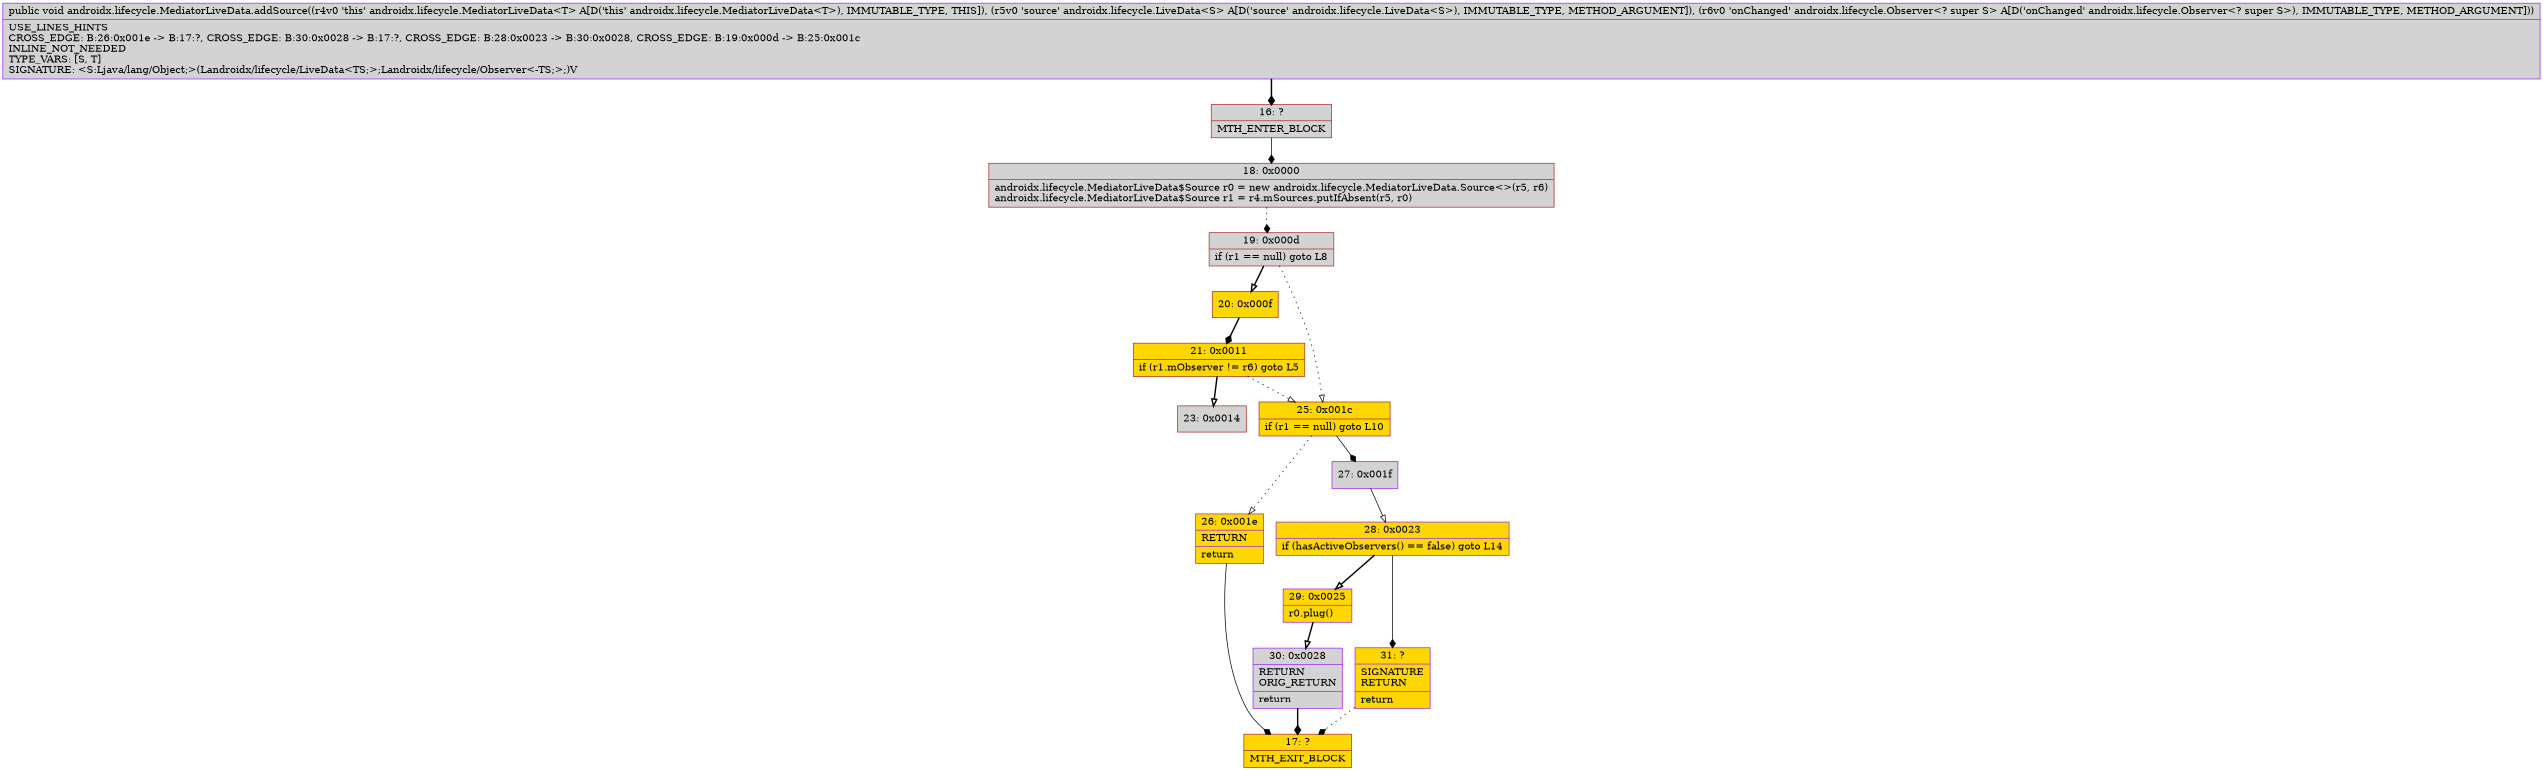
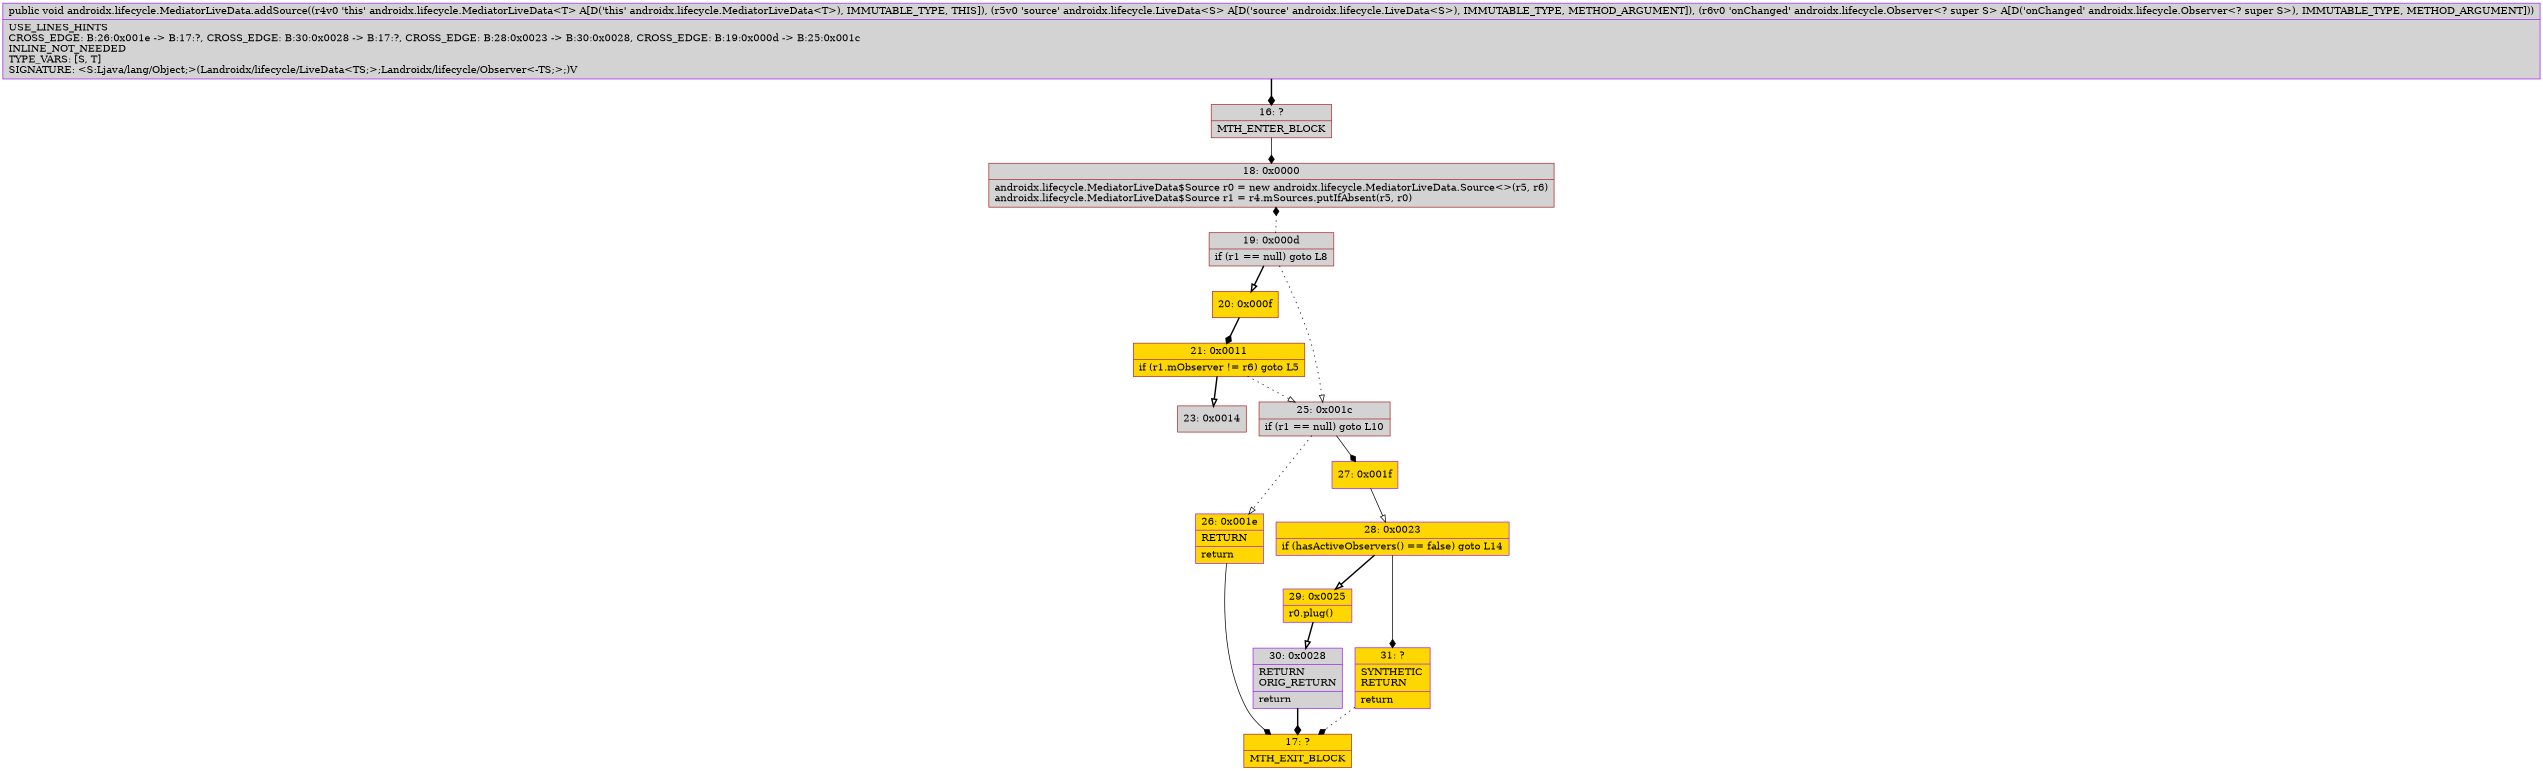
(1267, 216) -> (1276, 224)
(1325, 419) -> (1325, 419)
(1365, 475) -> (1365, 475)
(1393, 672) -> (1392, 672)
